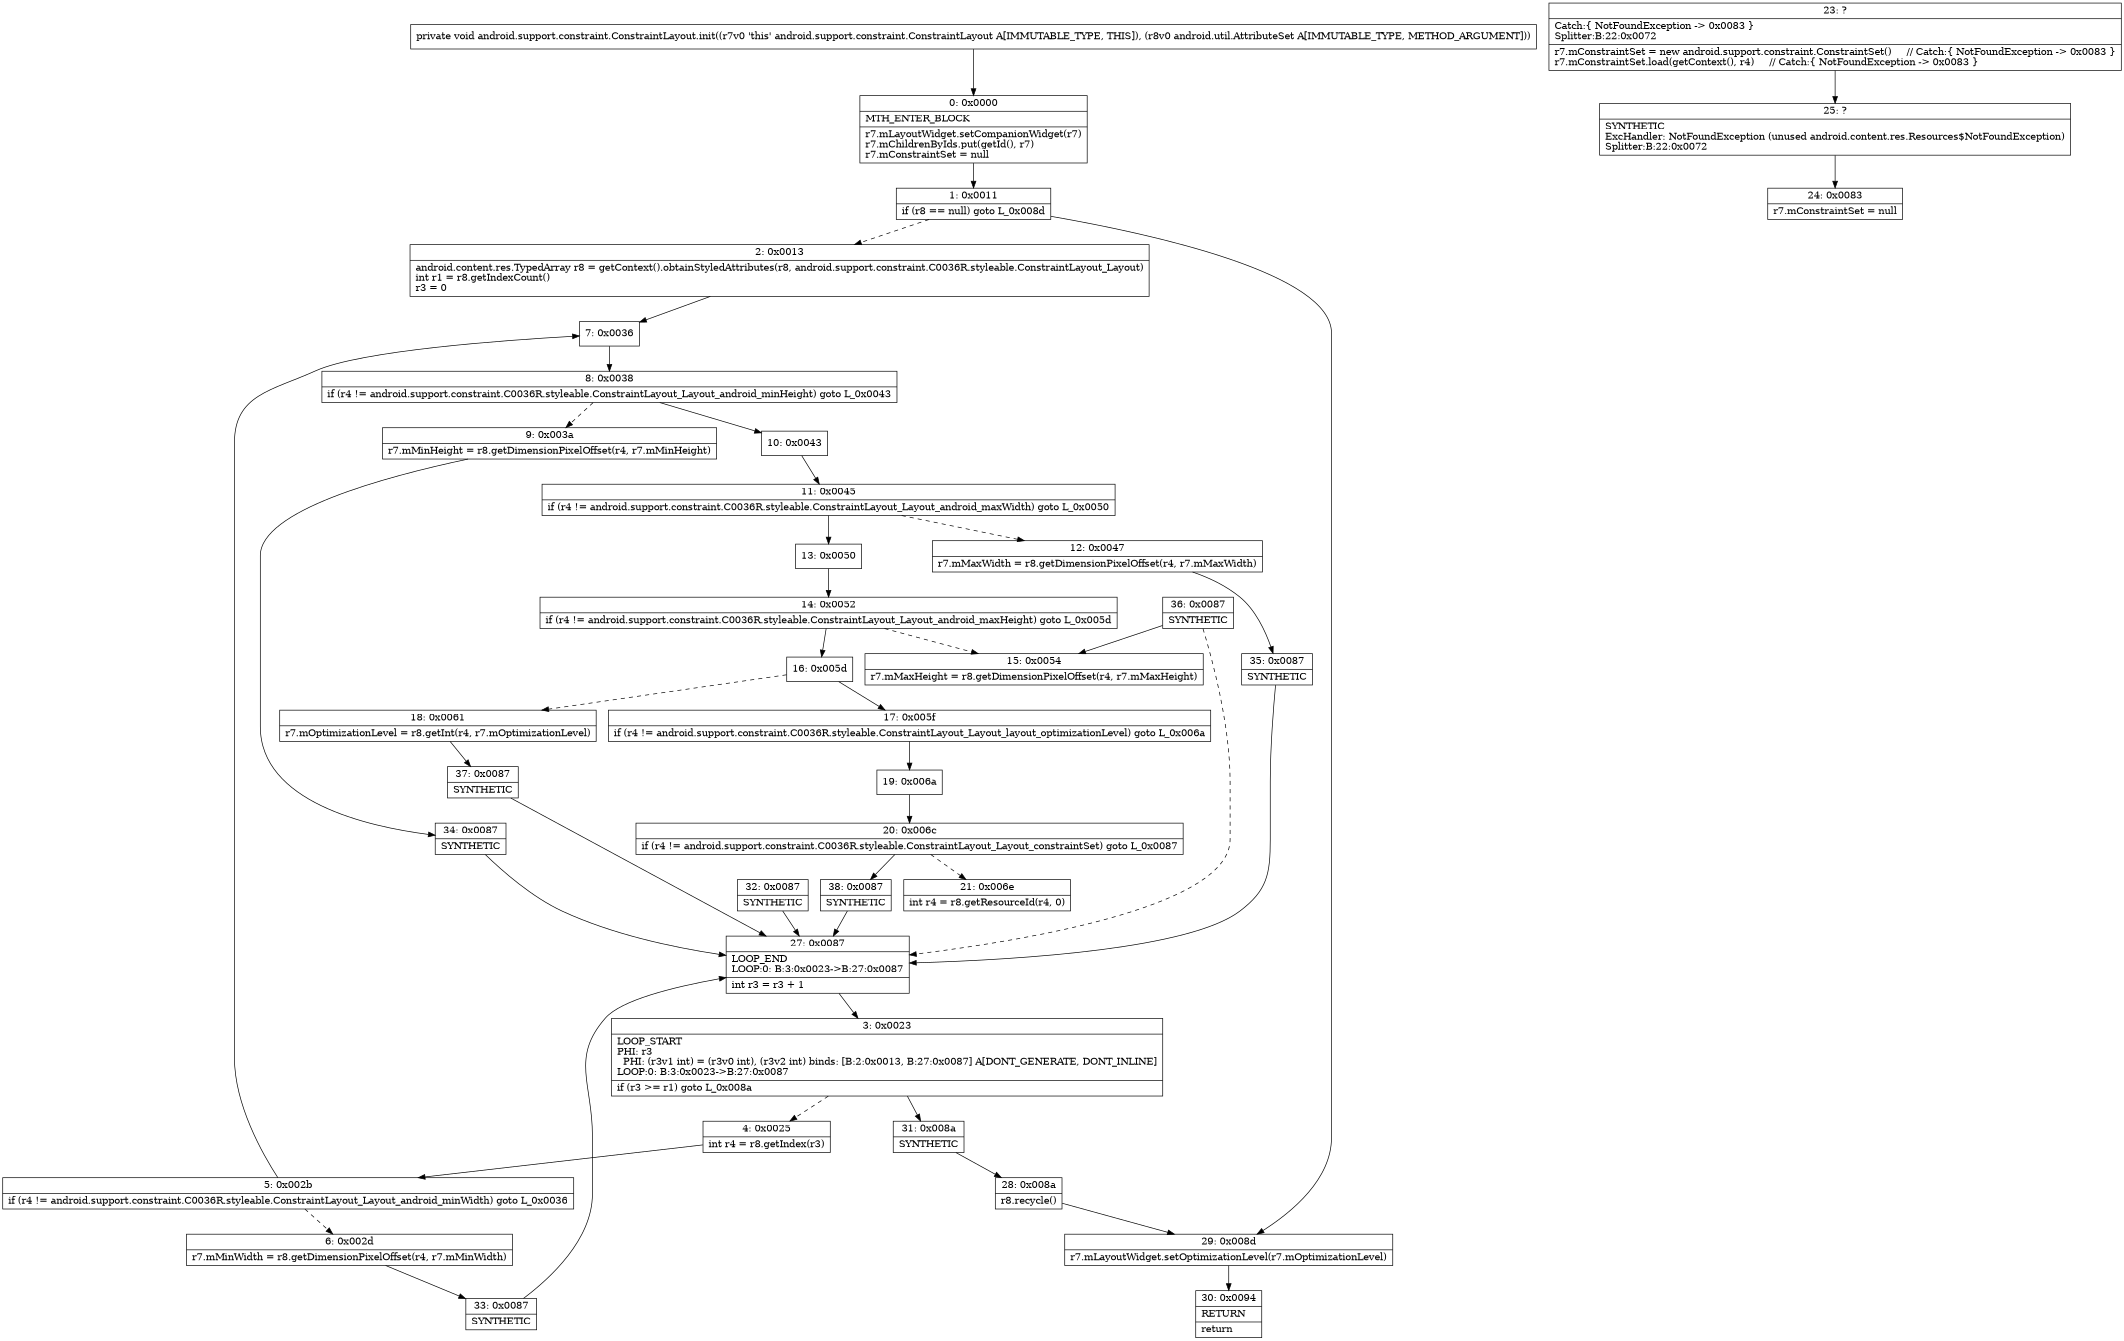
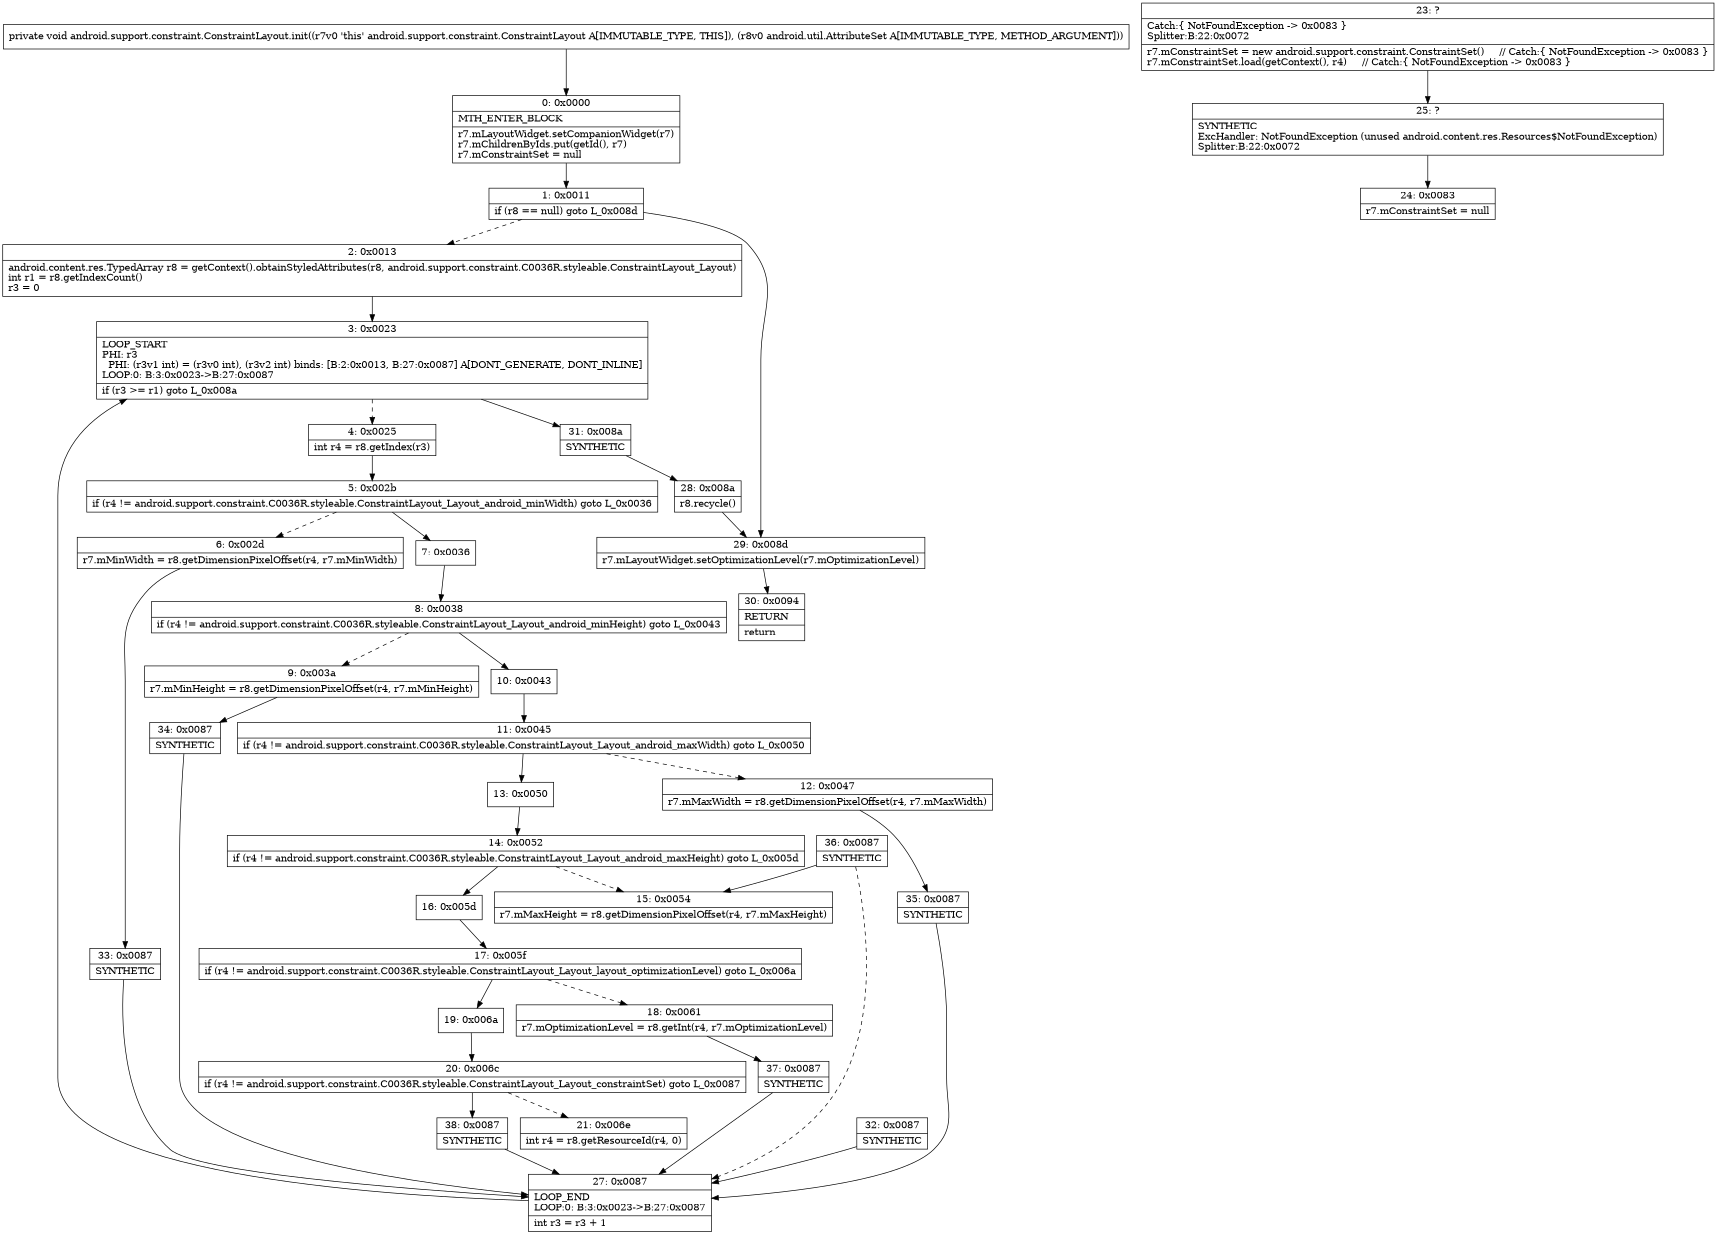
(678, 308) -> (372, 306)
(668, 692) -> (584, 991)
